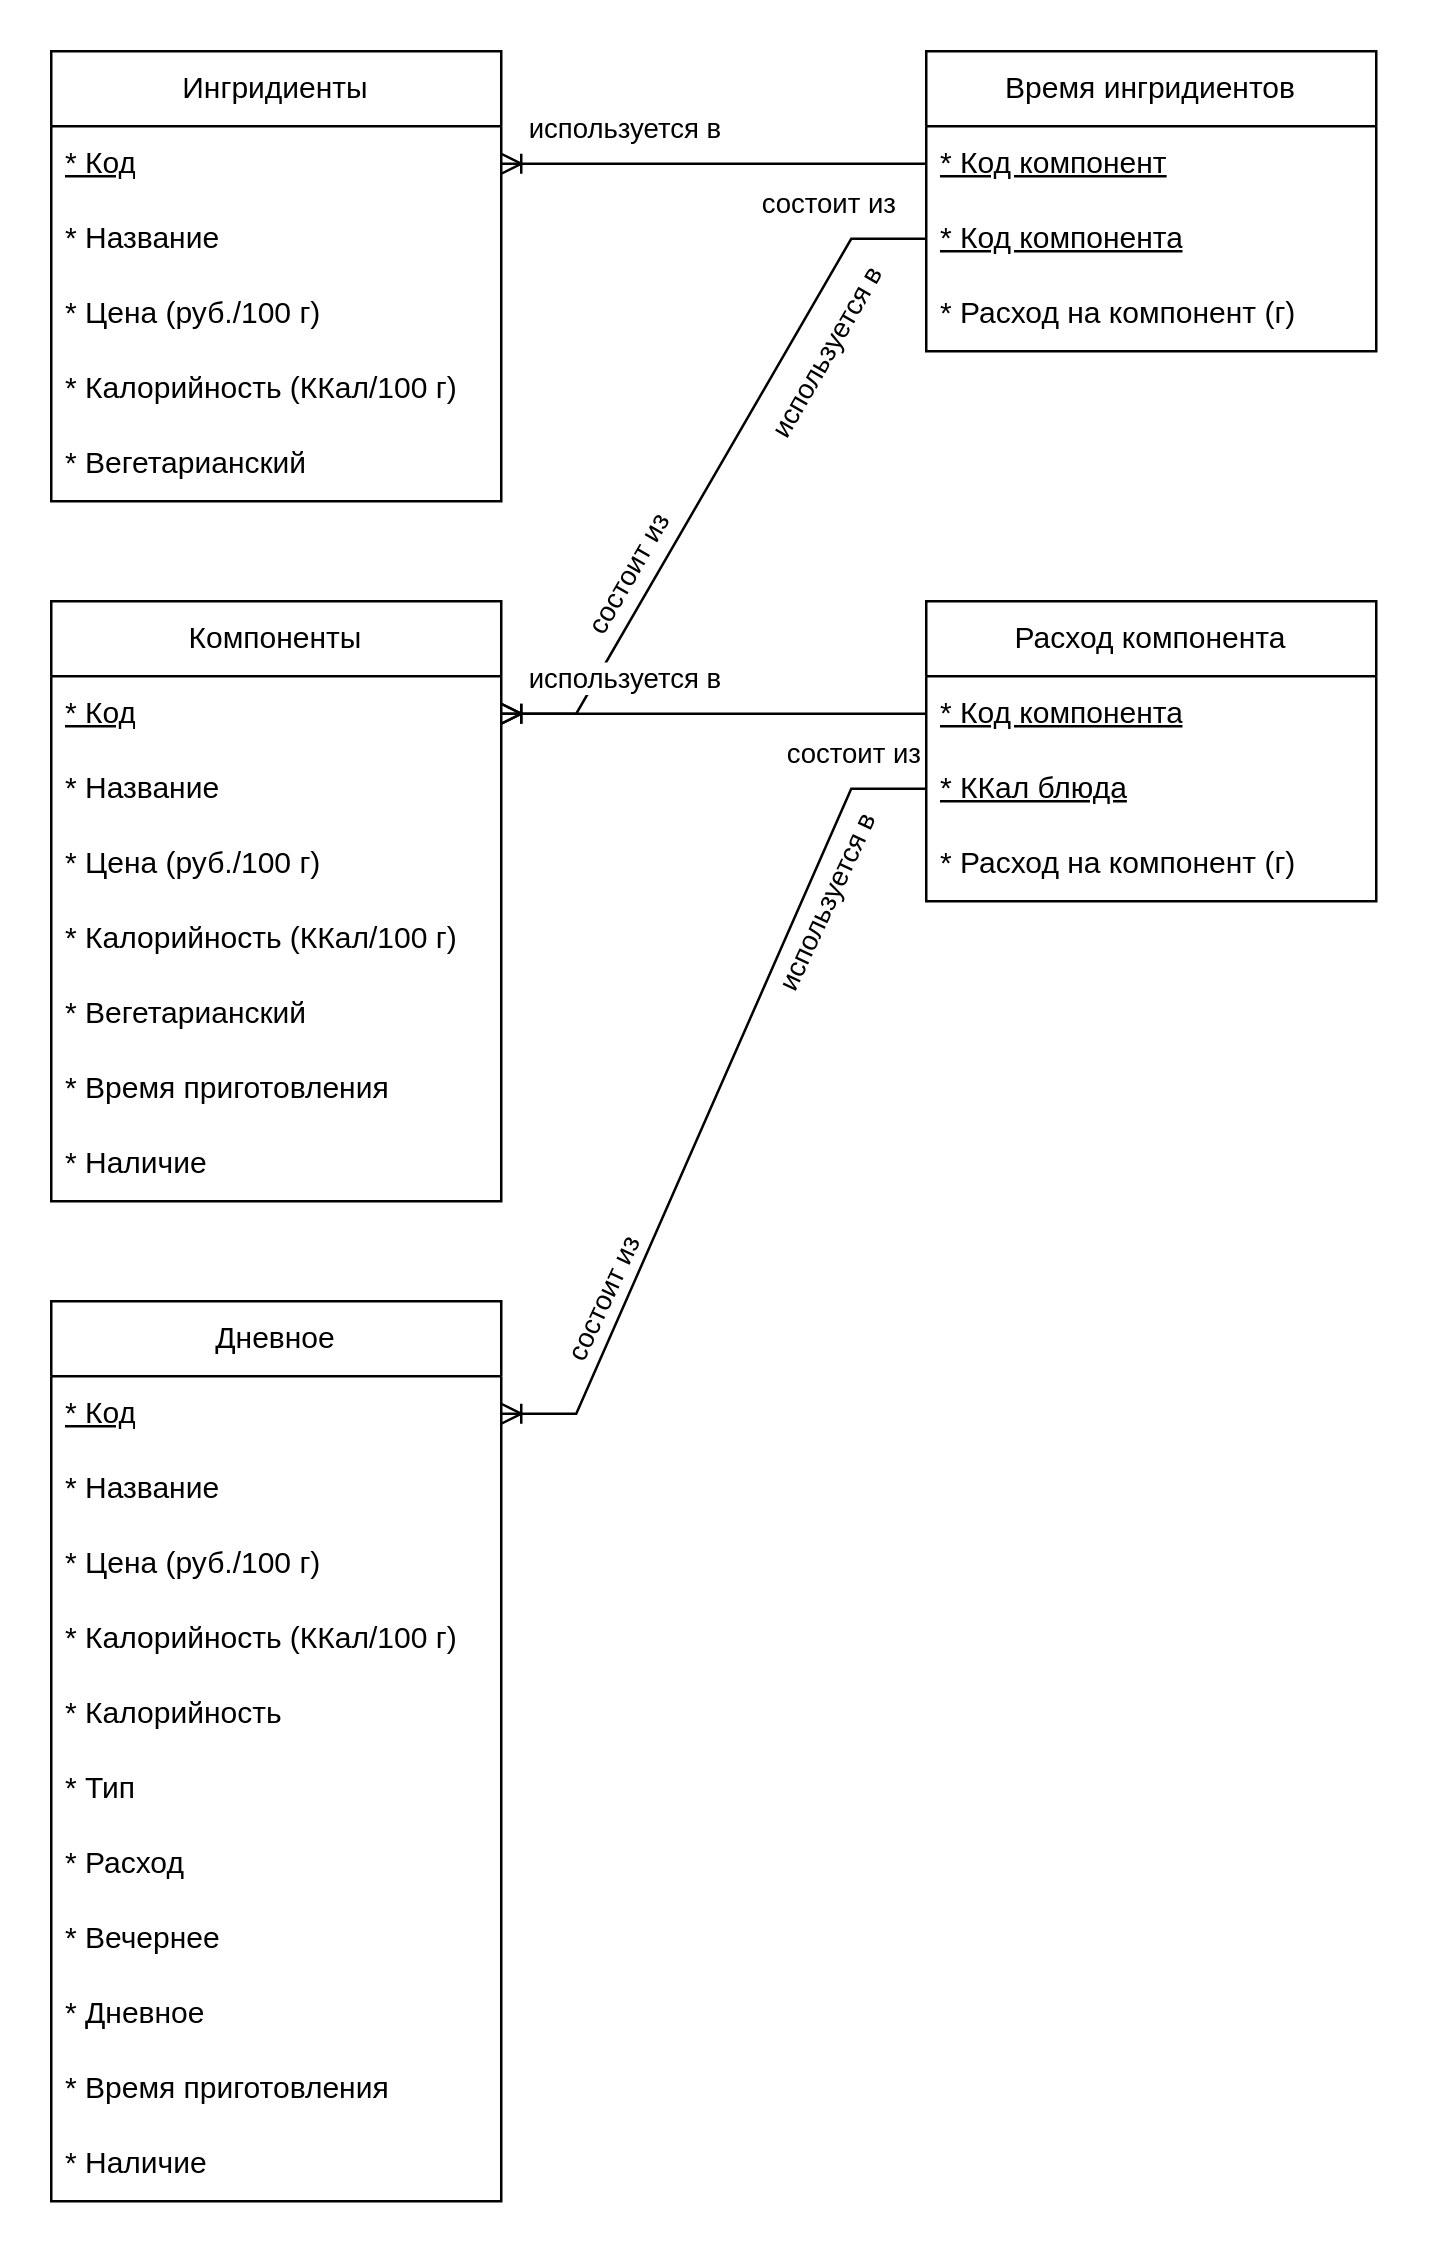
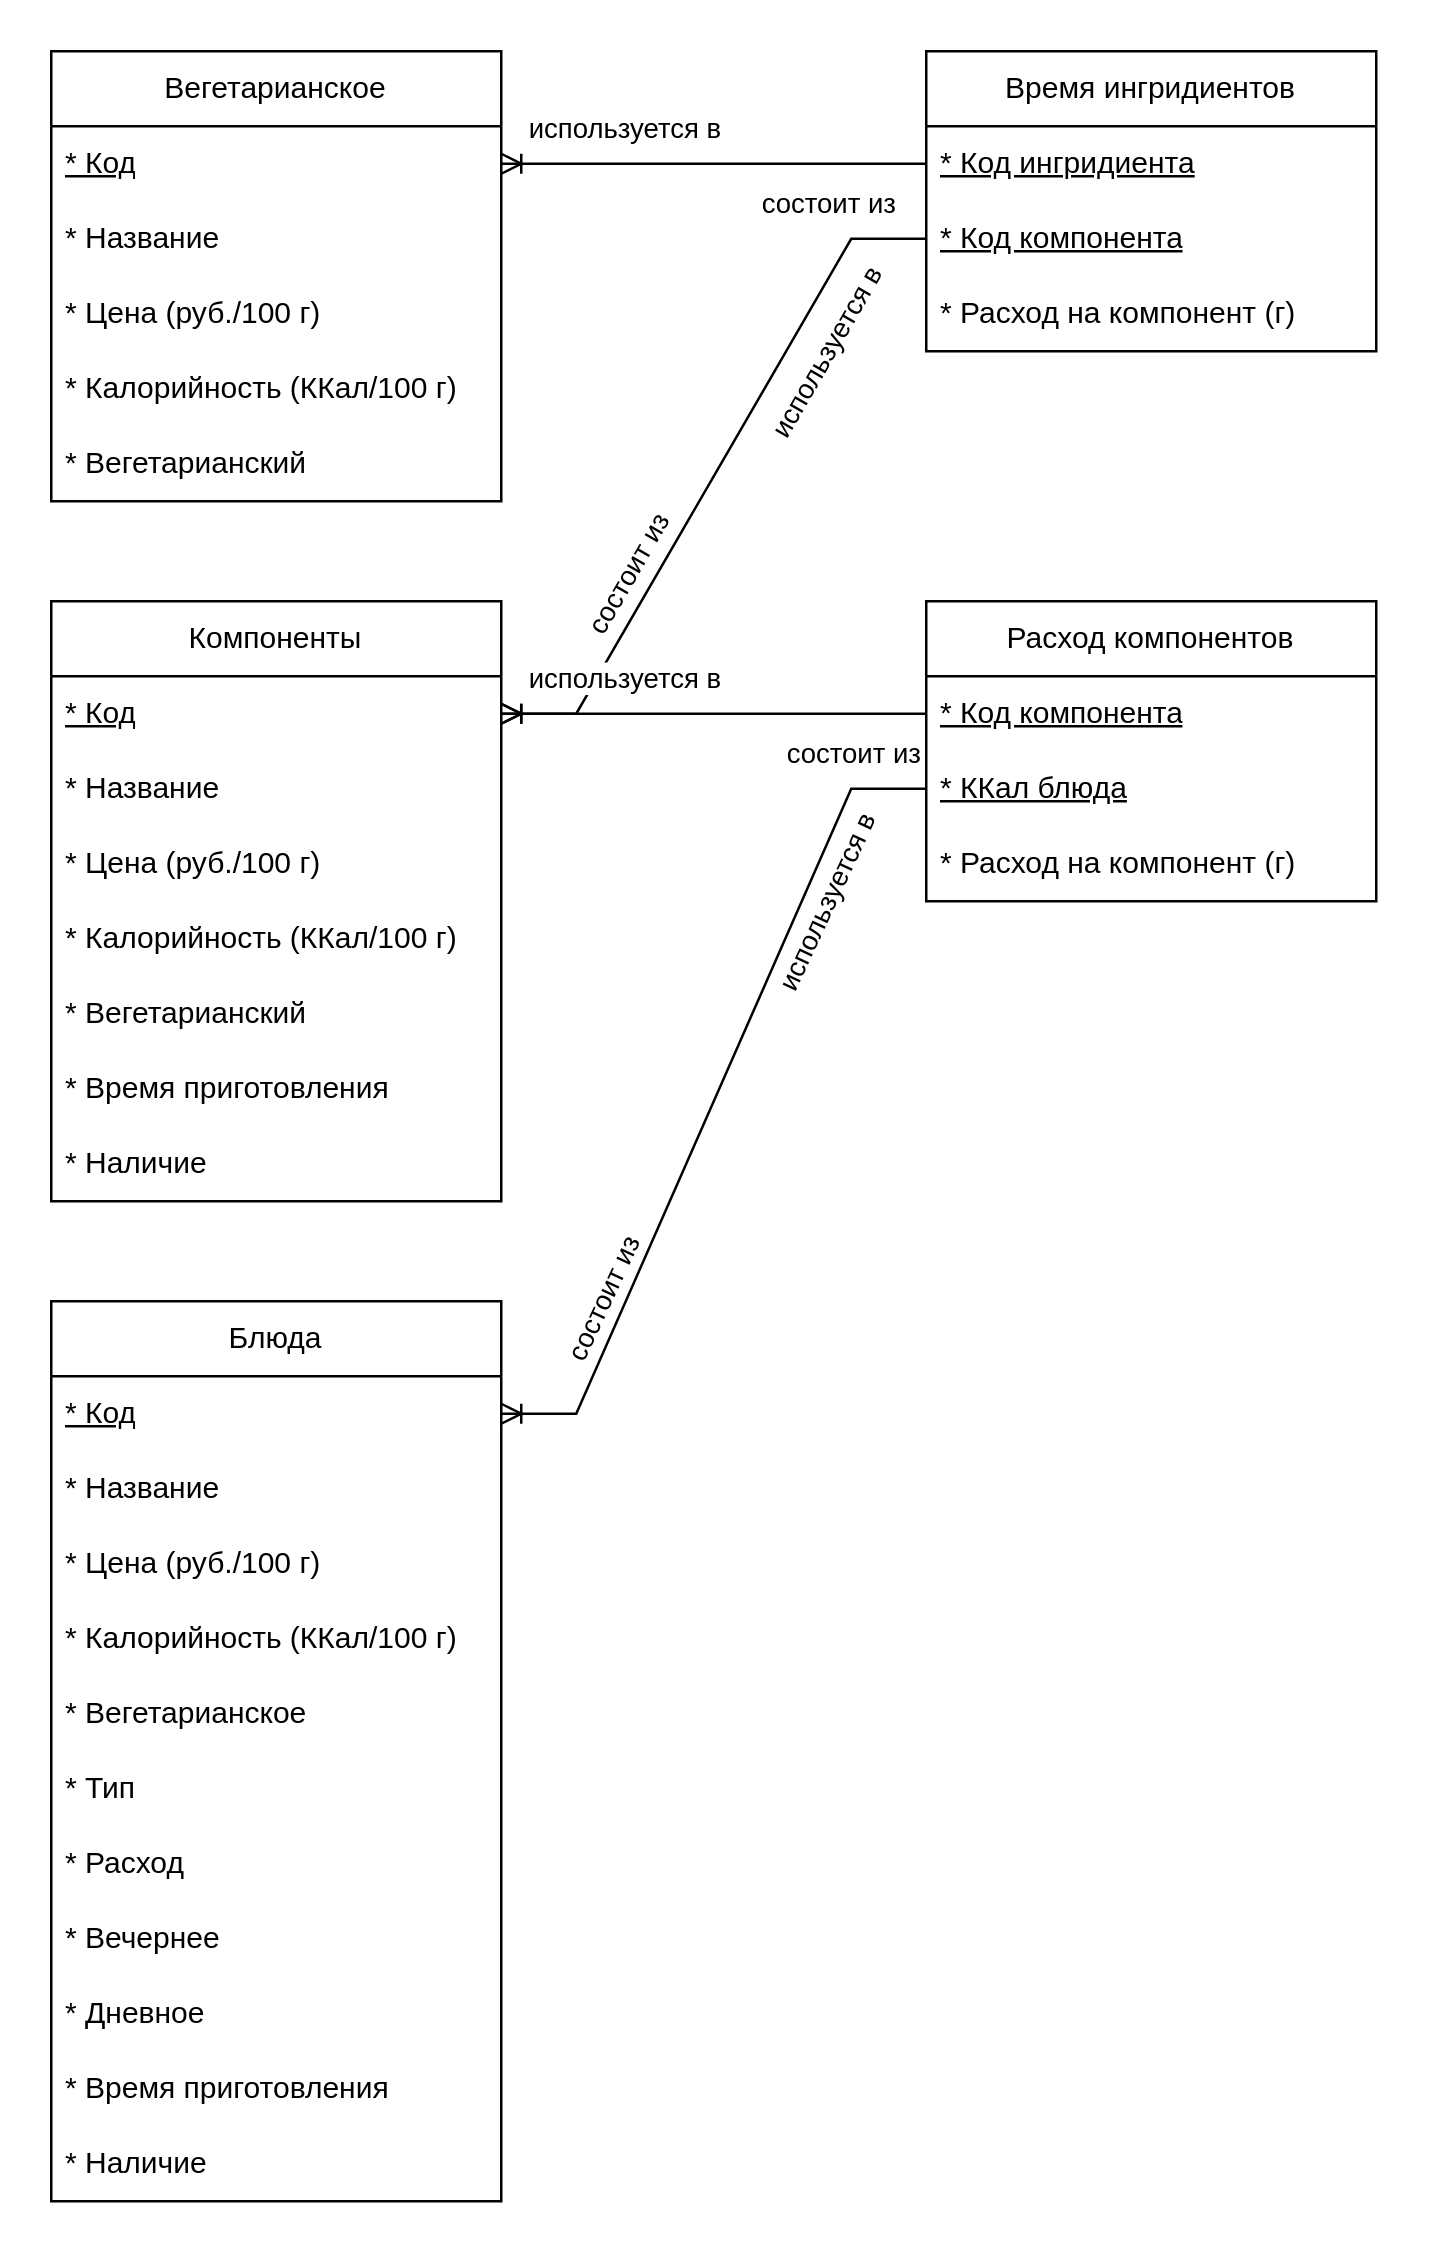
(276, 89) -> (276, 89)
(1059, 164) -> (1076, 164)
(1151, 639) -> (1151, 639)
(276, 1339) -> (276, 1339)
(180, 1714) -> (197, 1714)
